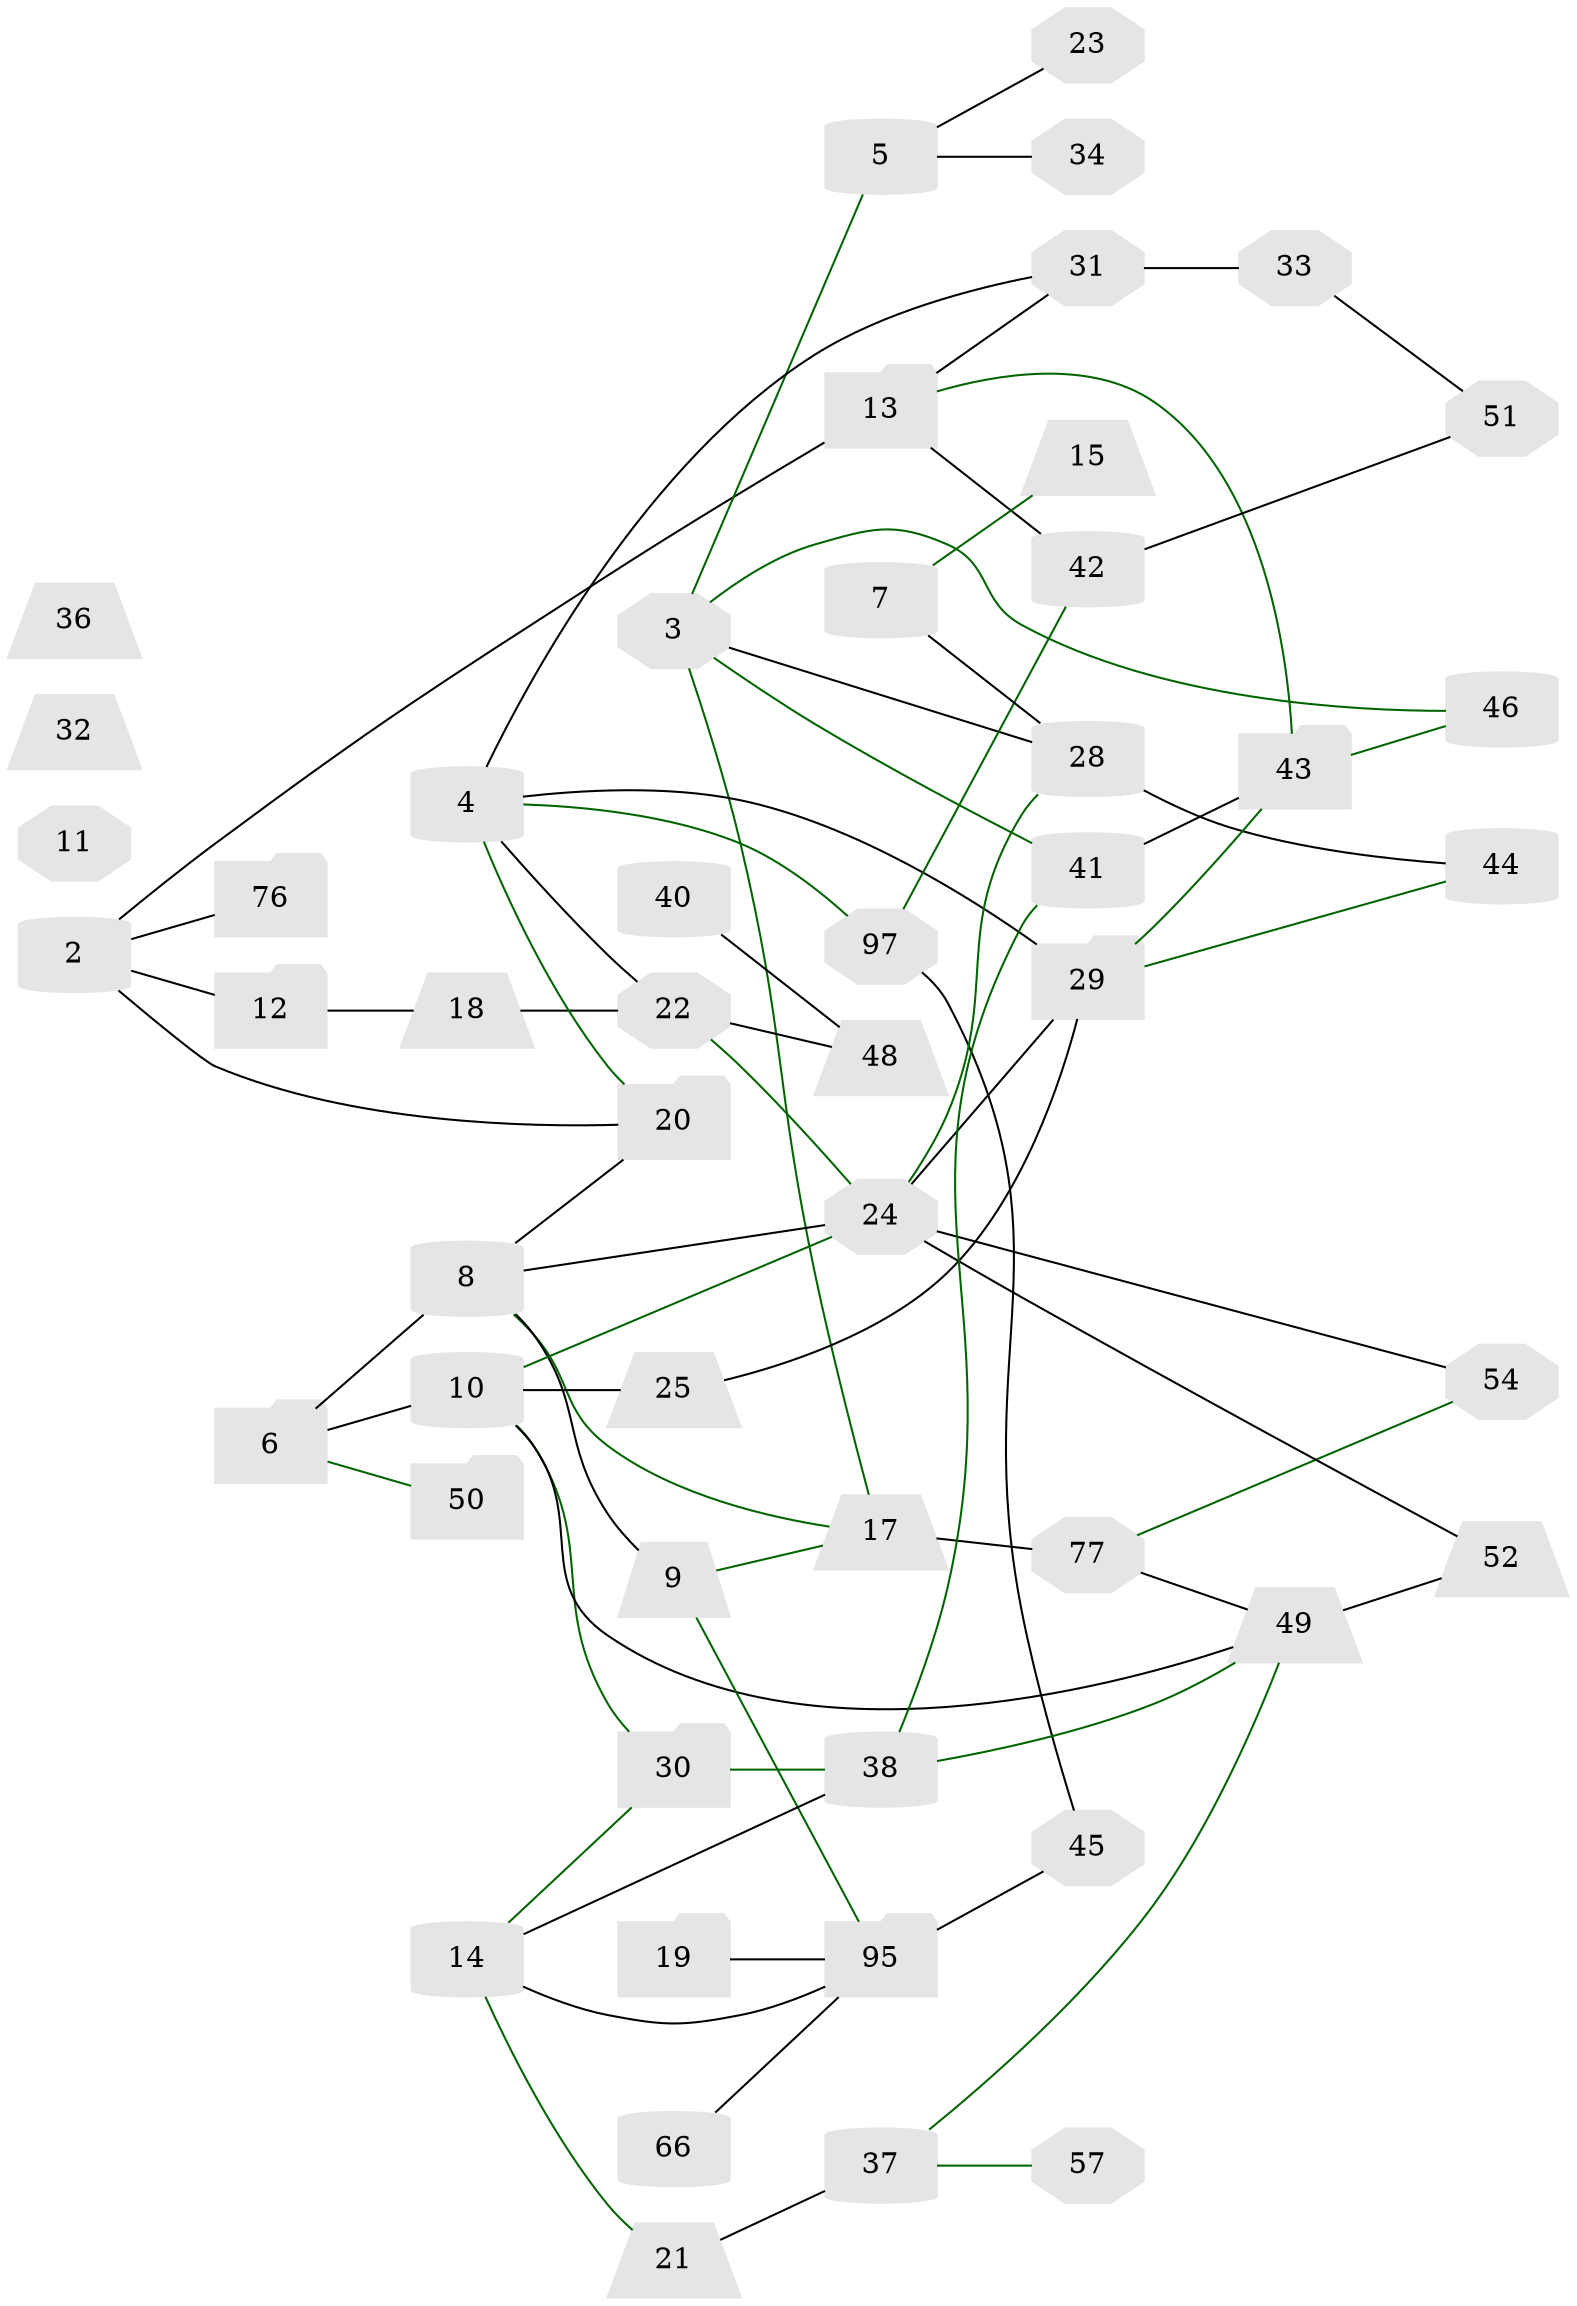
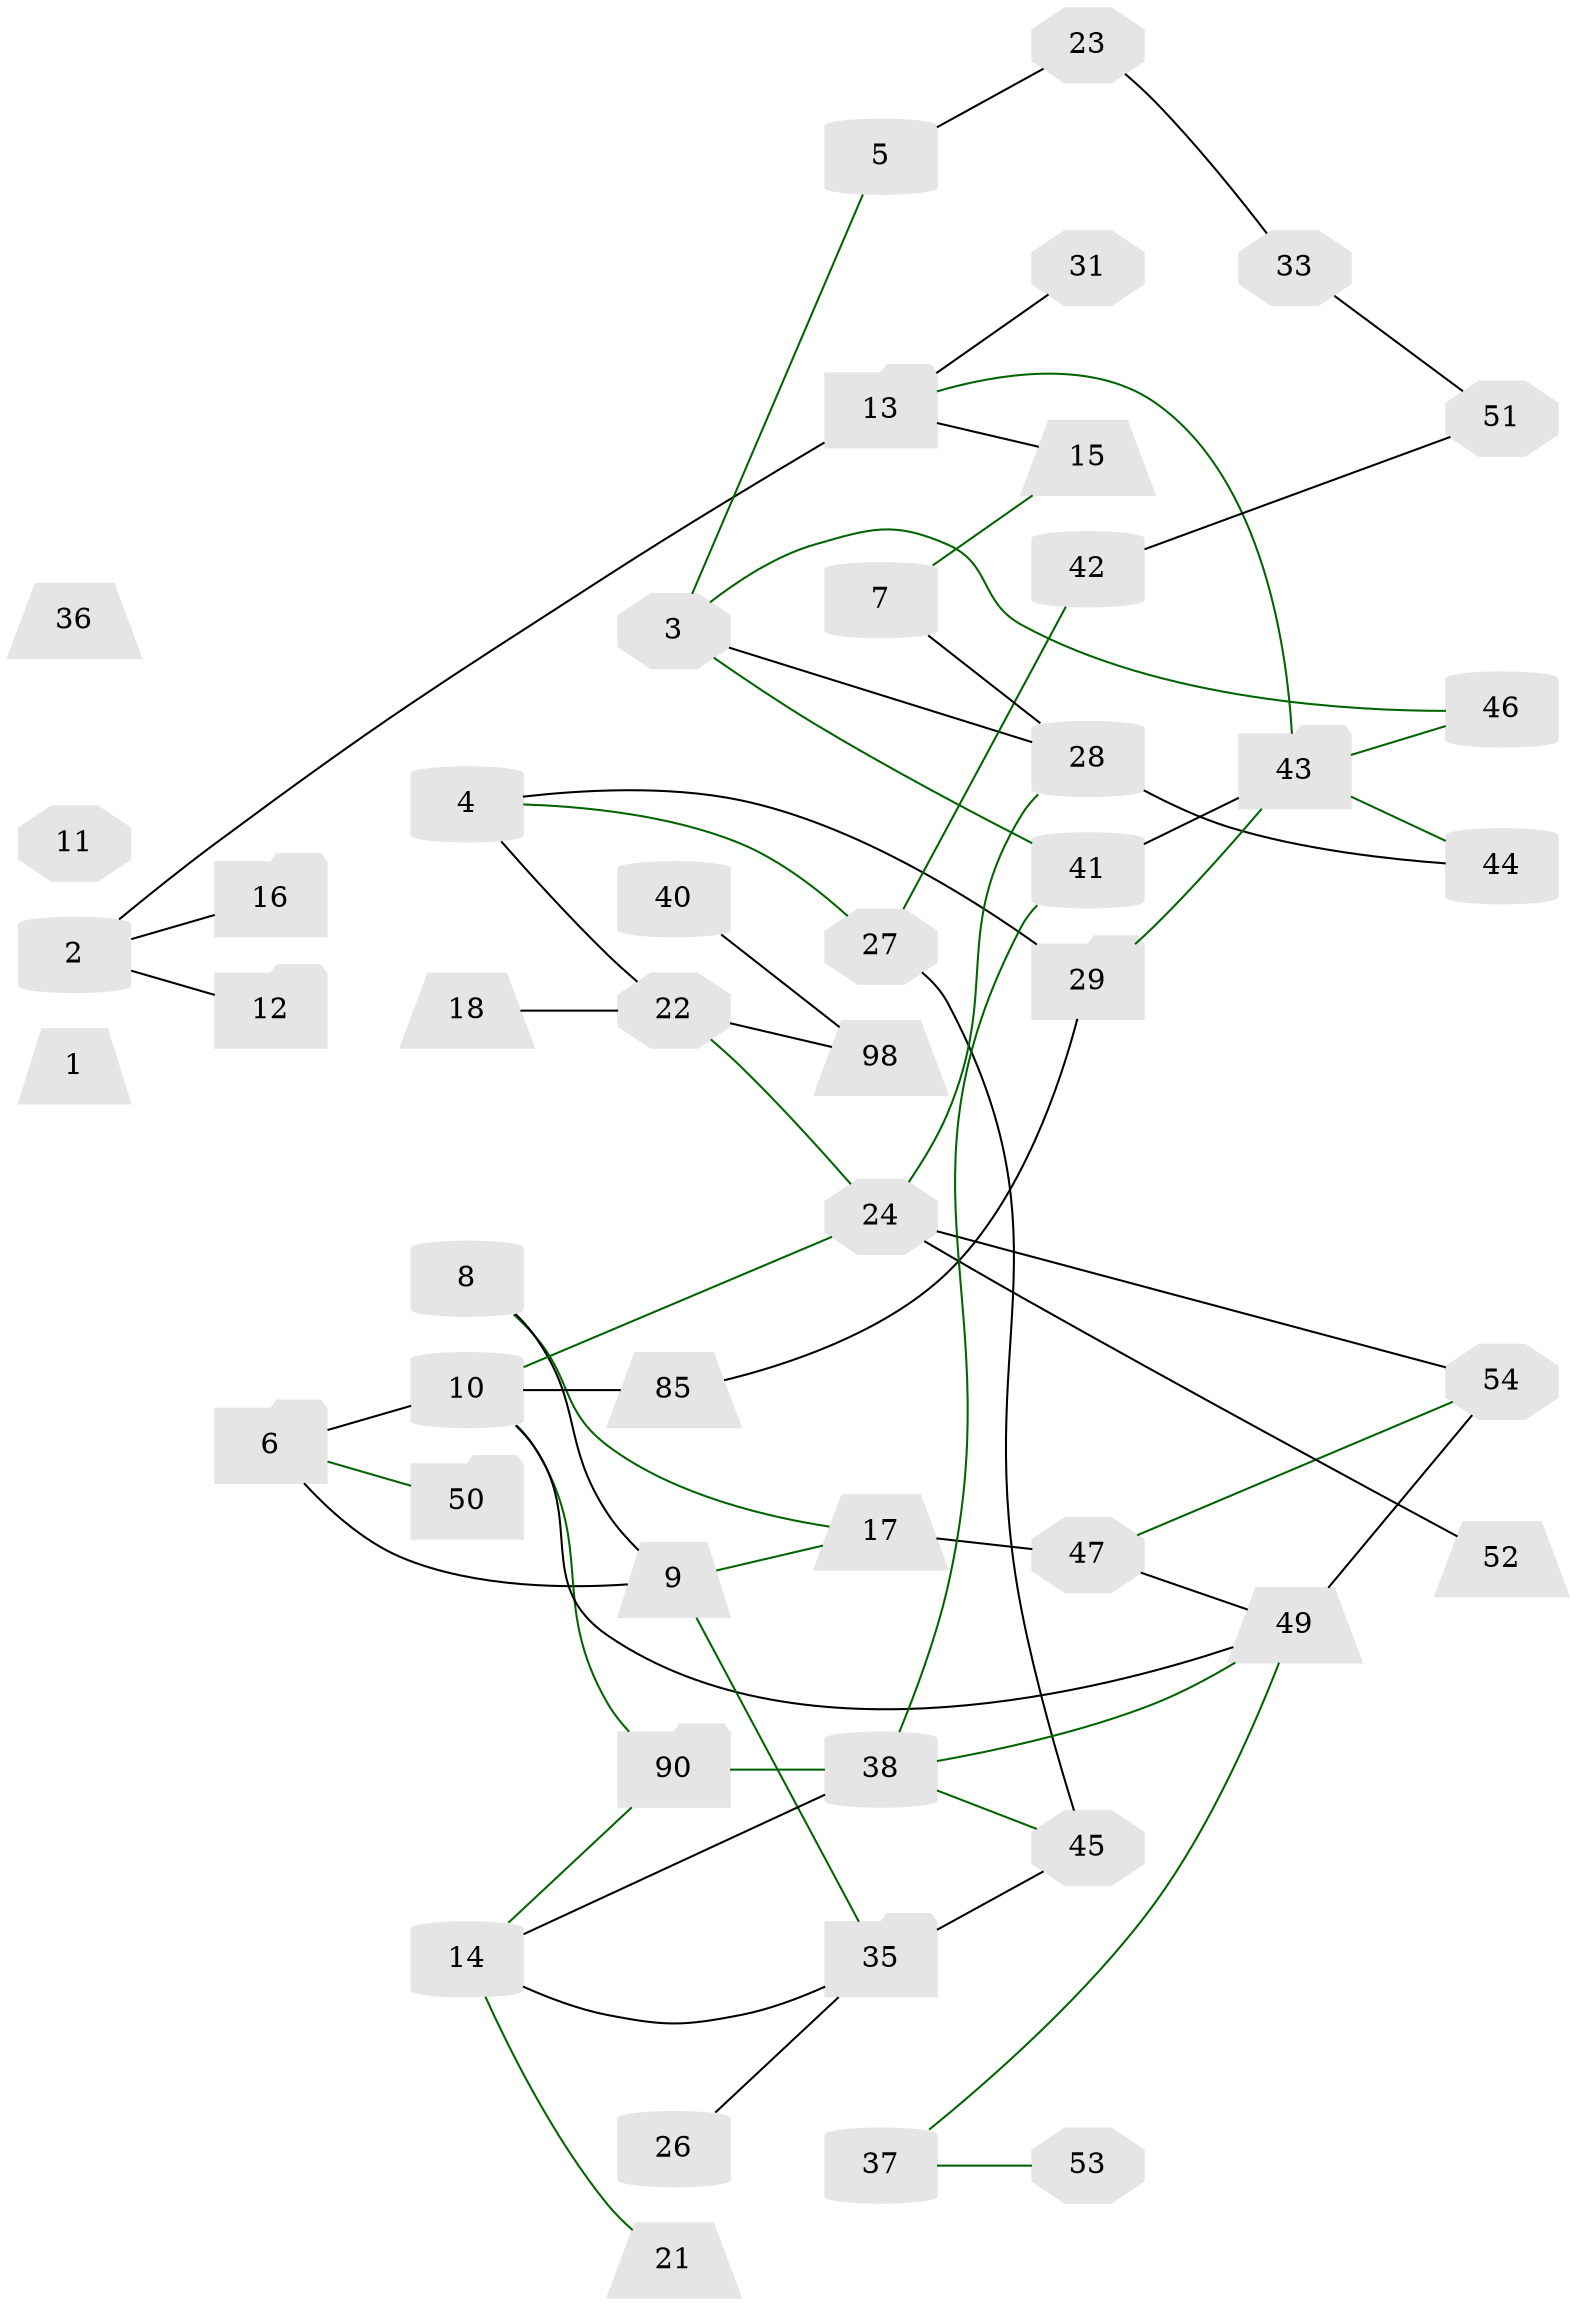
(1088, 157) -> none
(1191, 268) -> (1200, 150)
(699, 451) -> none
(986, 491) -> (988, 435)
(75, 732) -> none
(271, 899) -> (271, 899)
(1295, 924) -> (1398, 819)
(881, 947) -> (881, 947)
(371, 1011) -> none
(881, 1058) -> (881, 1058)
none -> (75, 1066)
(782, 1081) -> none
(975, 1110) -> none
(674, 1122) -> none
(674, 1248) -> none
(370, 1362) -> (452, 1573)
(674, 1390) -> (674, 1390)
(1088, 1555) -> (1088, 1555)
(1392, 1594) -> (1407, 1493)
(674, 1770) -> (674, 1770)
none -> (987, 1810)
(674, 1959) -> none
(881, 1959) -> (881, 1959)
(674, 2149) -> (674, 2149)
(1088, 2166) -> (1088, 2166)
(773, 2215) -> none
